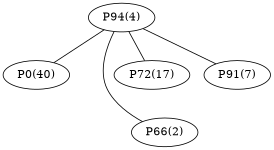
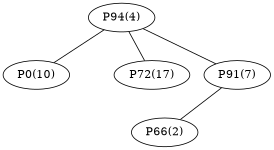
(36, 75) -> (36, 75)
(105, 84) -> (201, 104)
